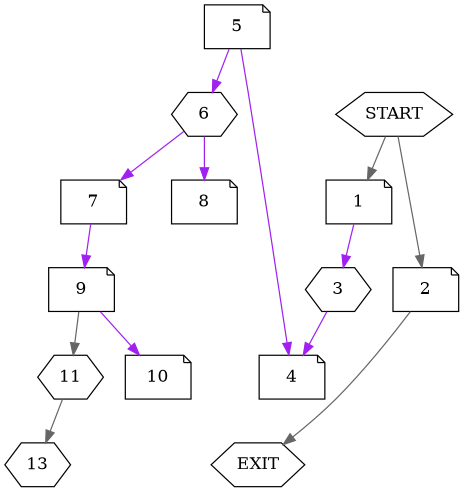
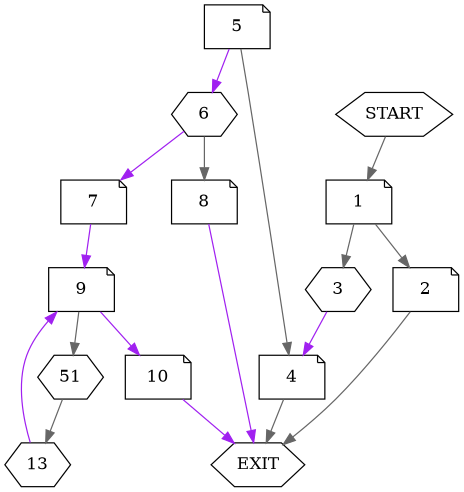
(204, 152) -> (204, 152)
(265, 196) -> (265, 196)
(409, 196) -> (389, 241)
(350, 240) -> (350, 240)
none -> (230, 327)
(71, 377) -> (71, 377)
none -> (22, 379)
none -> (277, 415)
none -> (204, 417)
